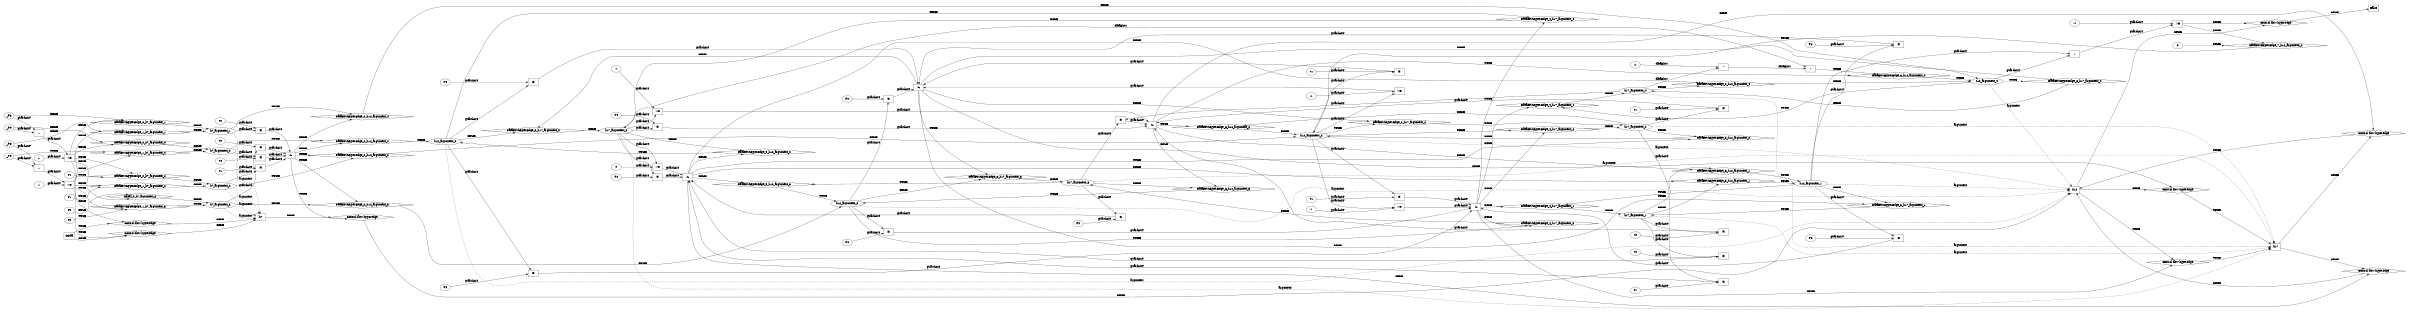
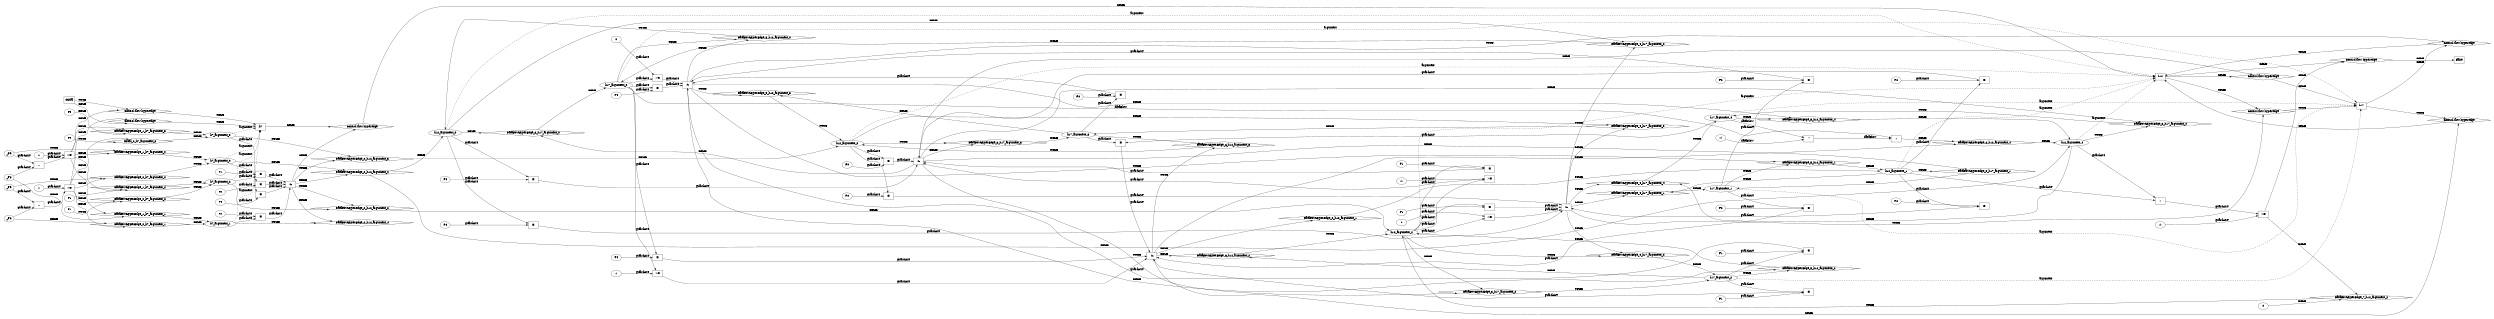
(1142, 7) -> (1214, 248)
(1703, 158) -> none
(1669, 184) -> none
